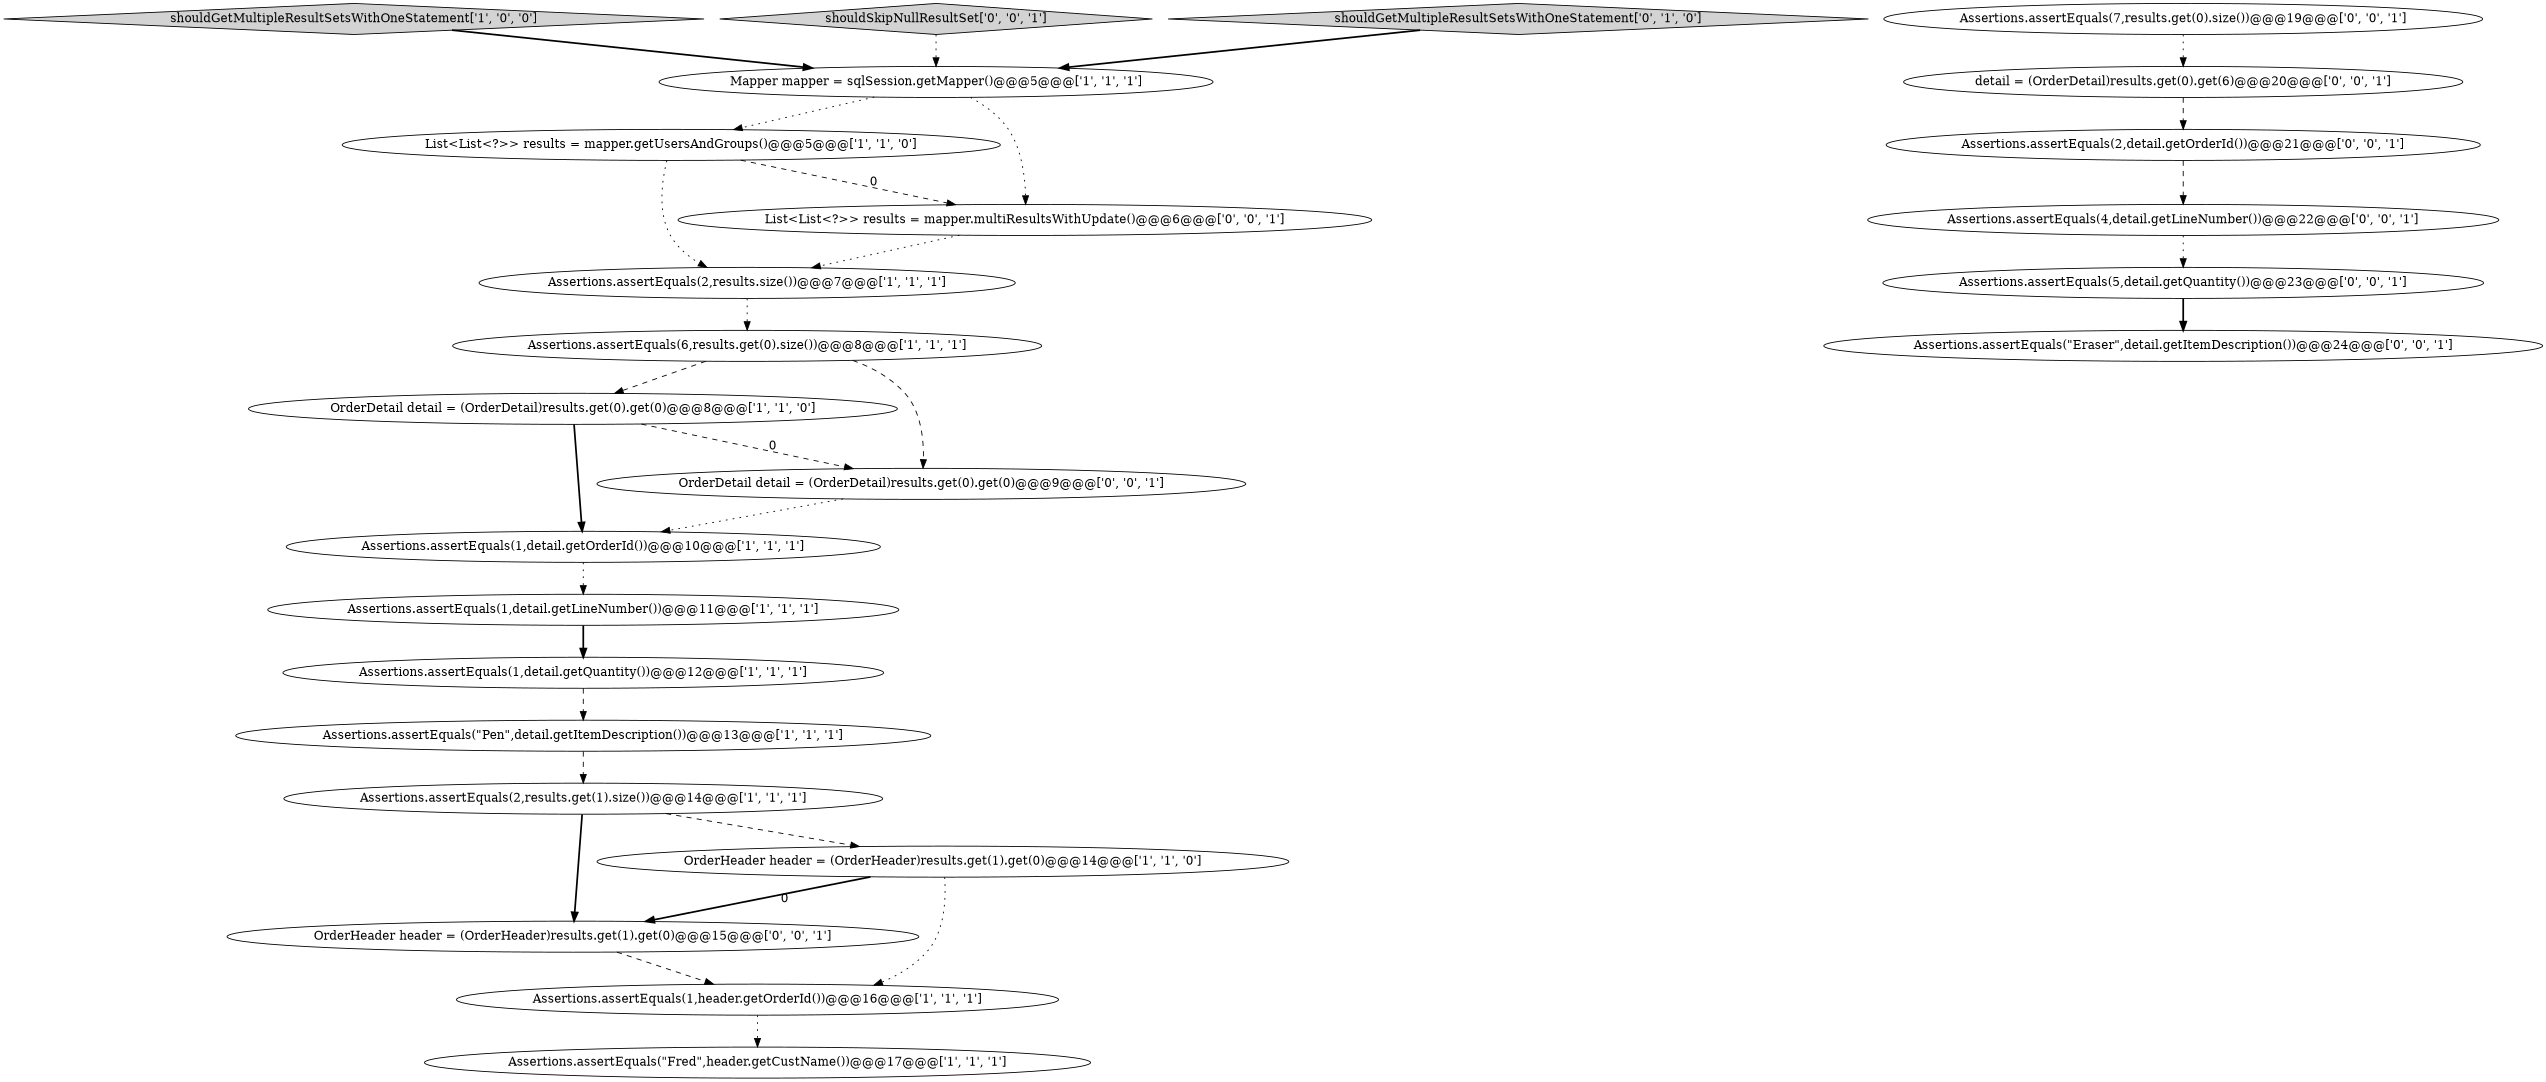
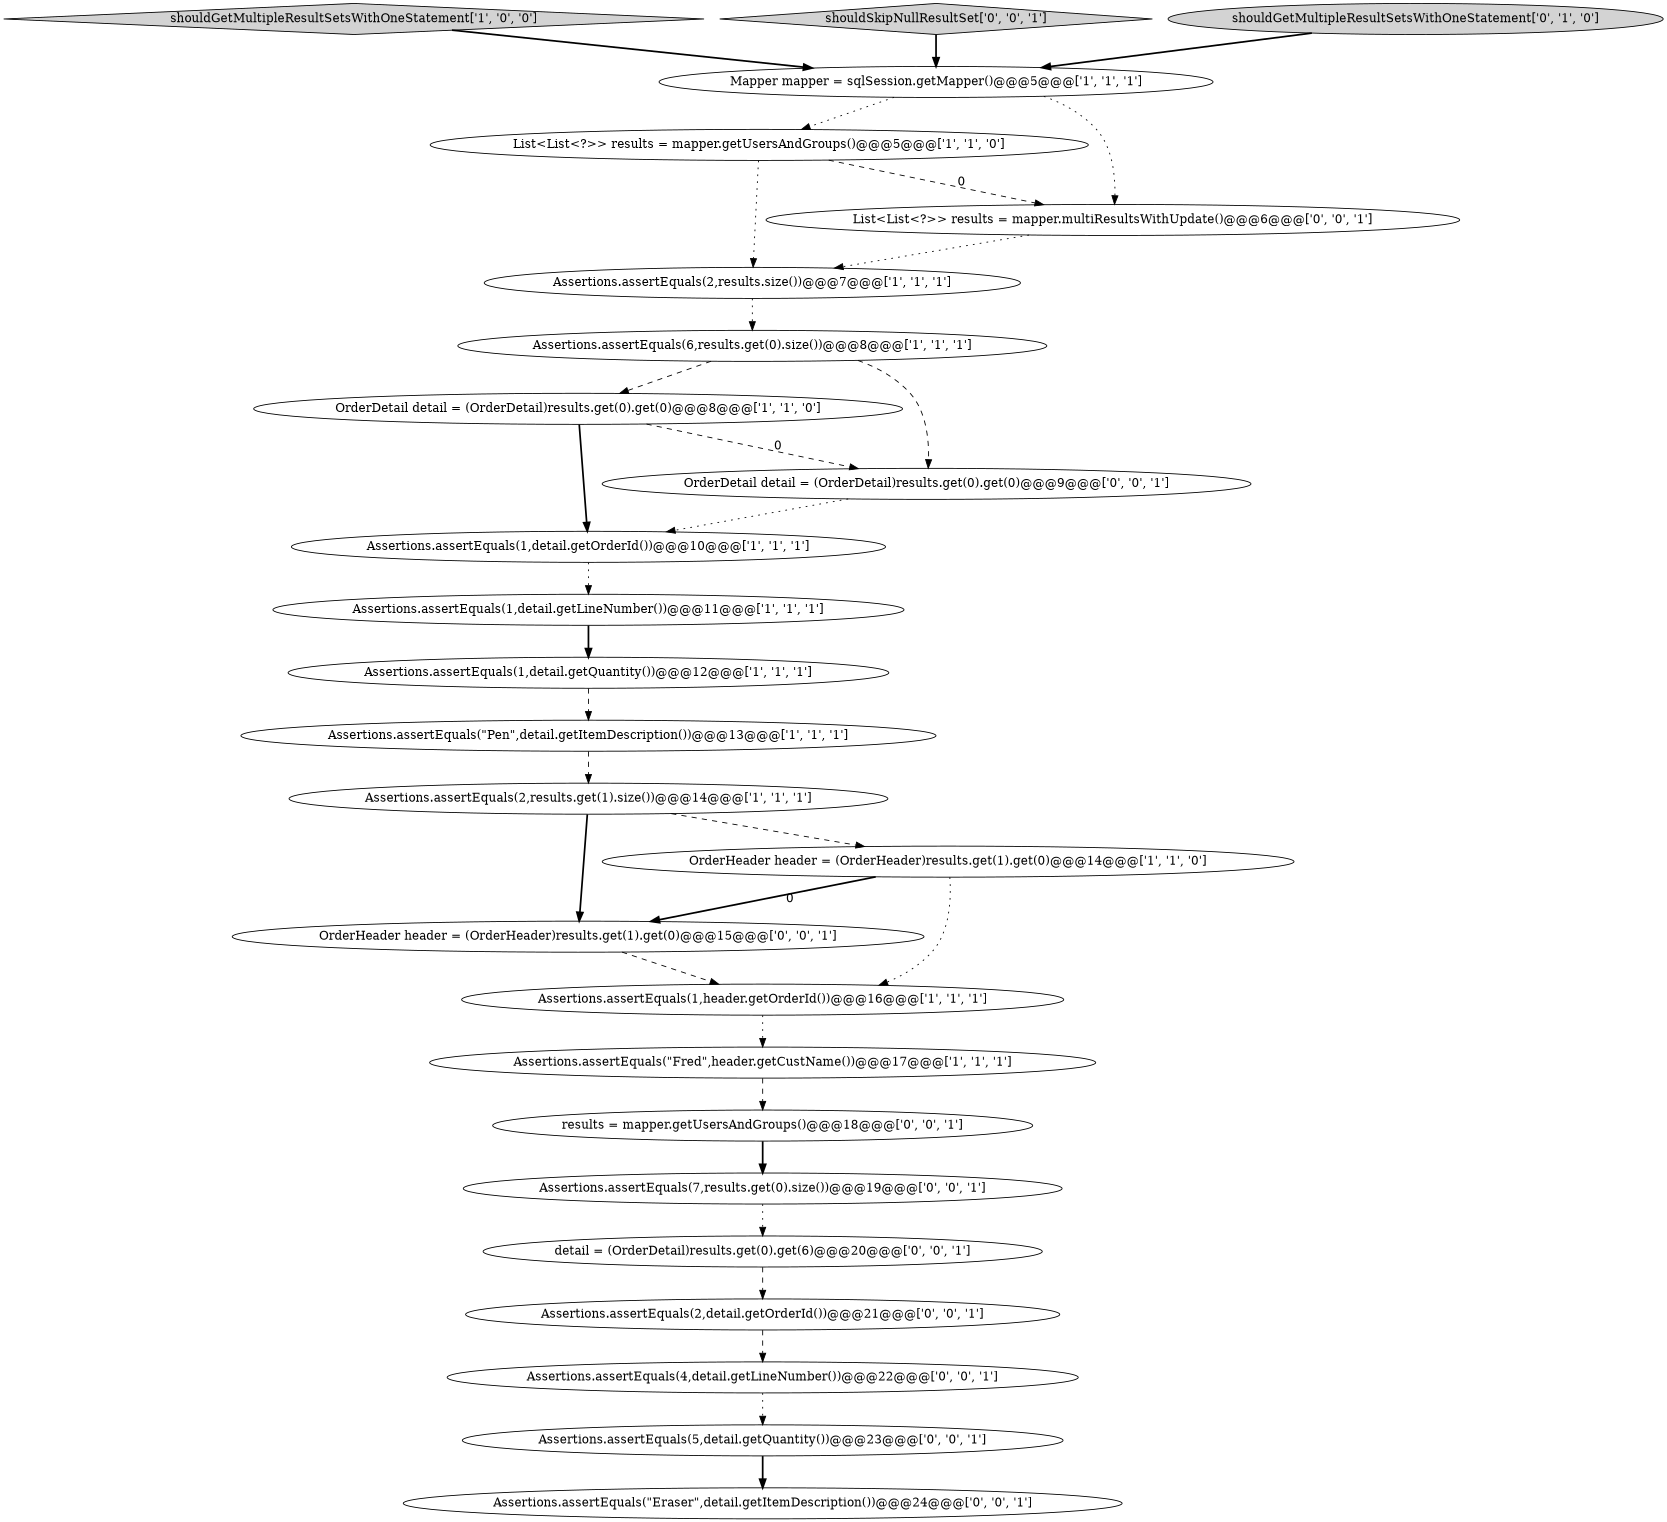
(1518, 19) -> (1416, 19)
(936, 46) -> (936, 46)
none -> (763, 1126)
